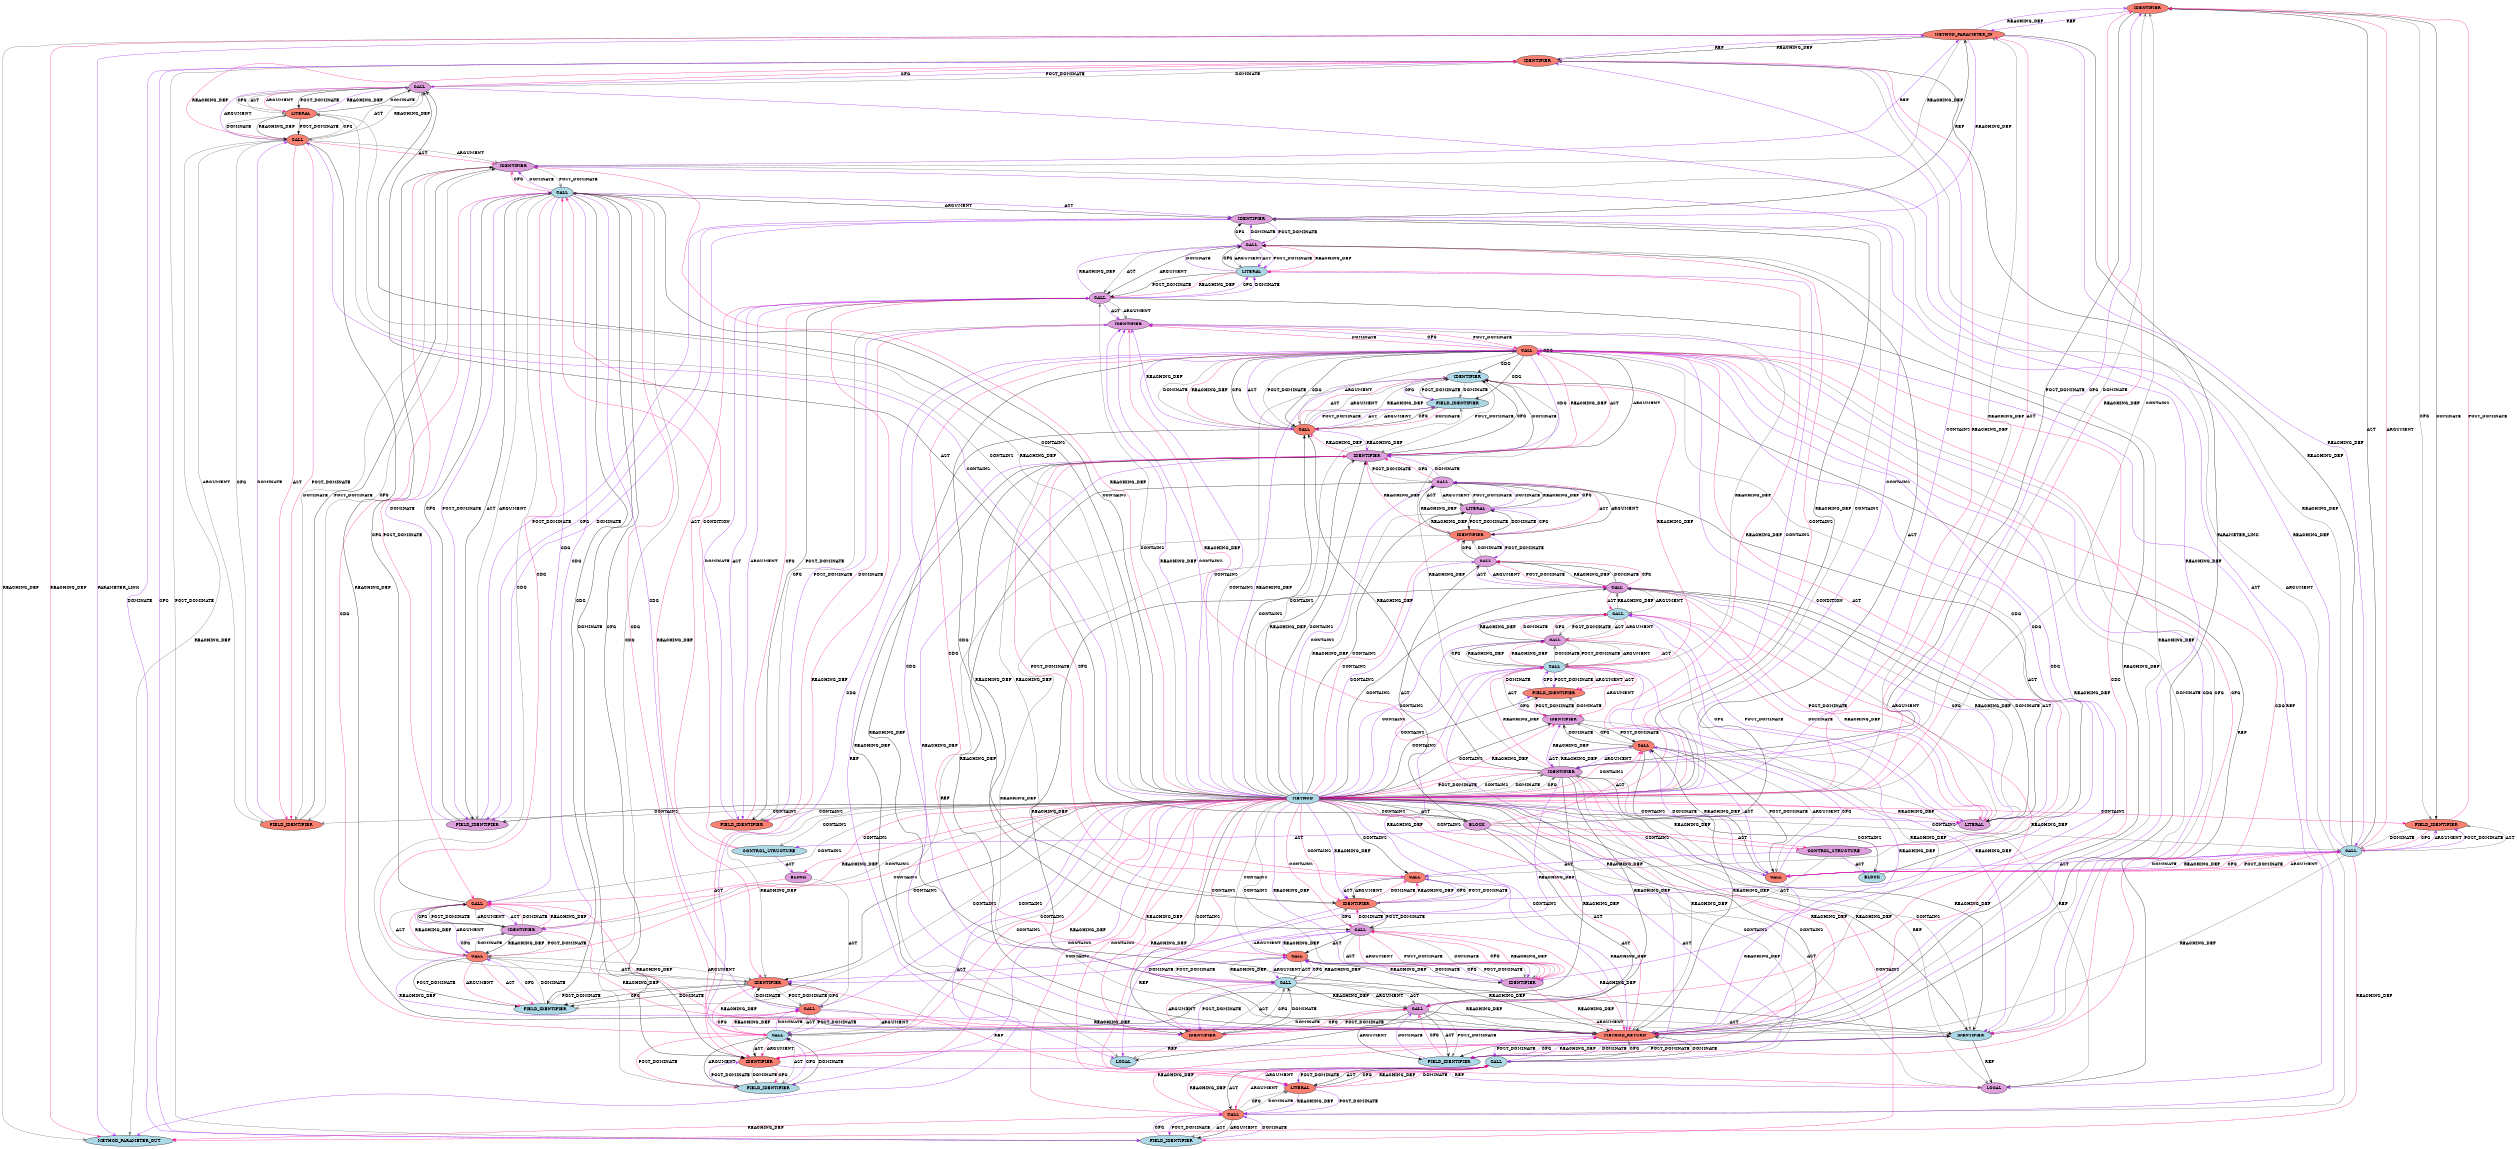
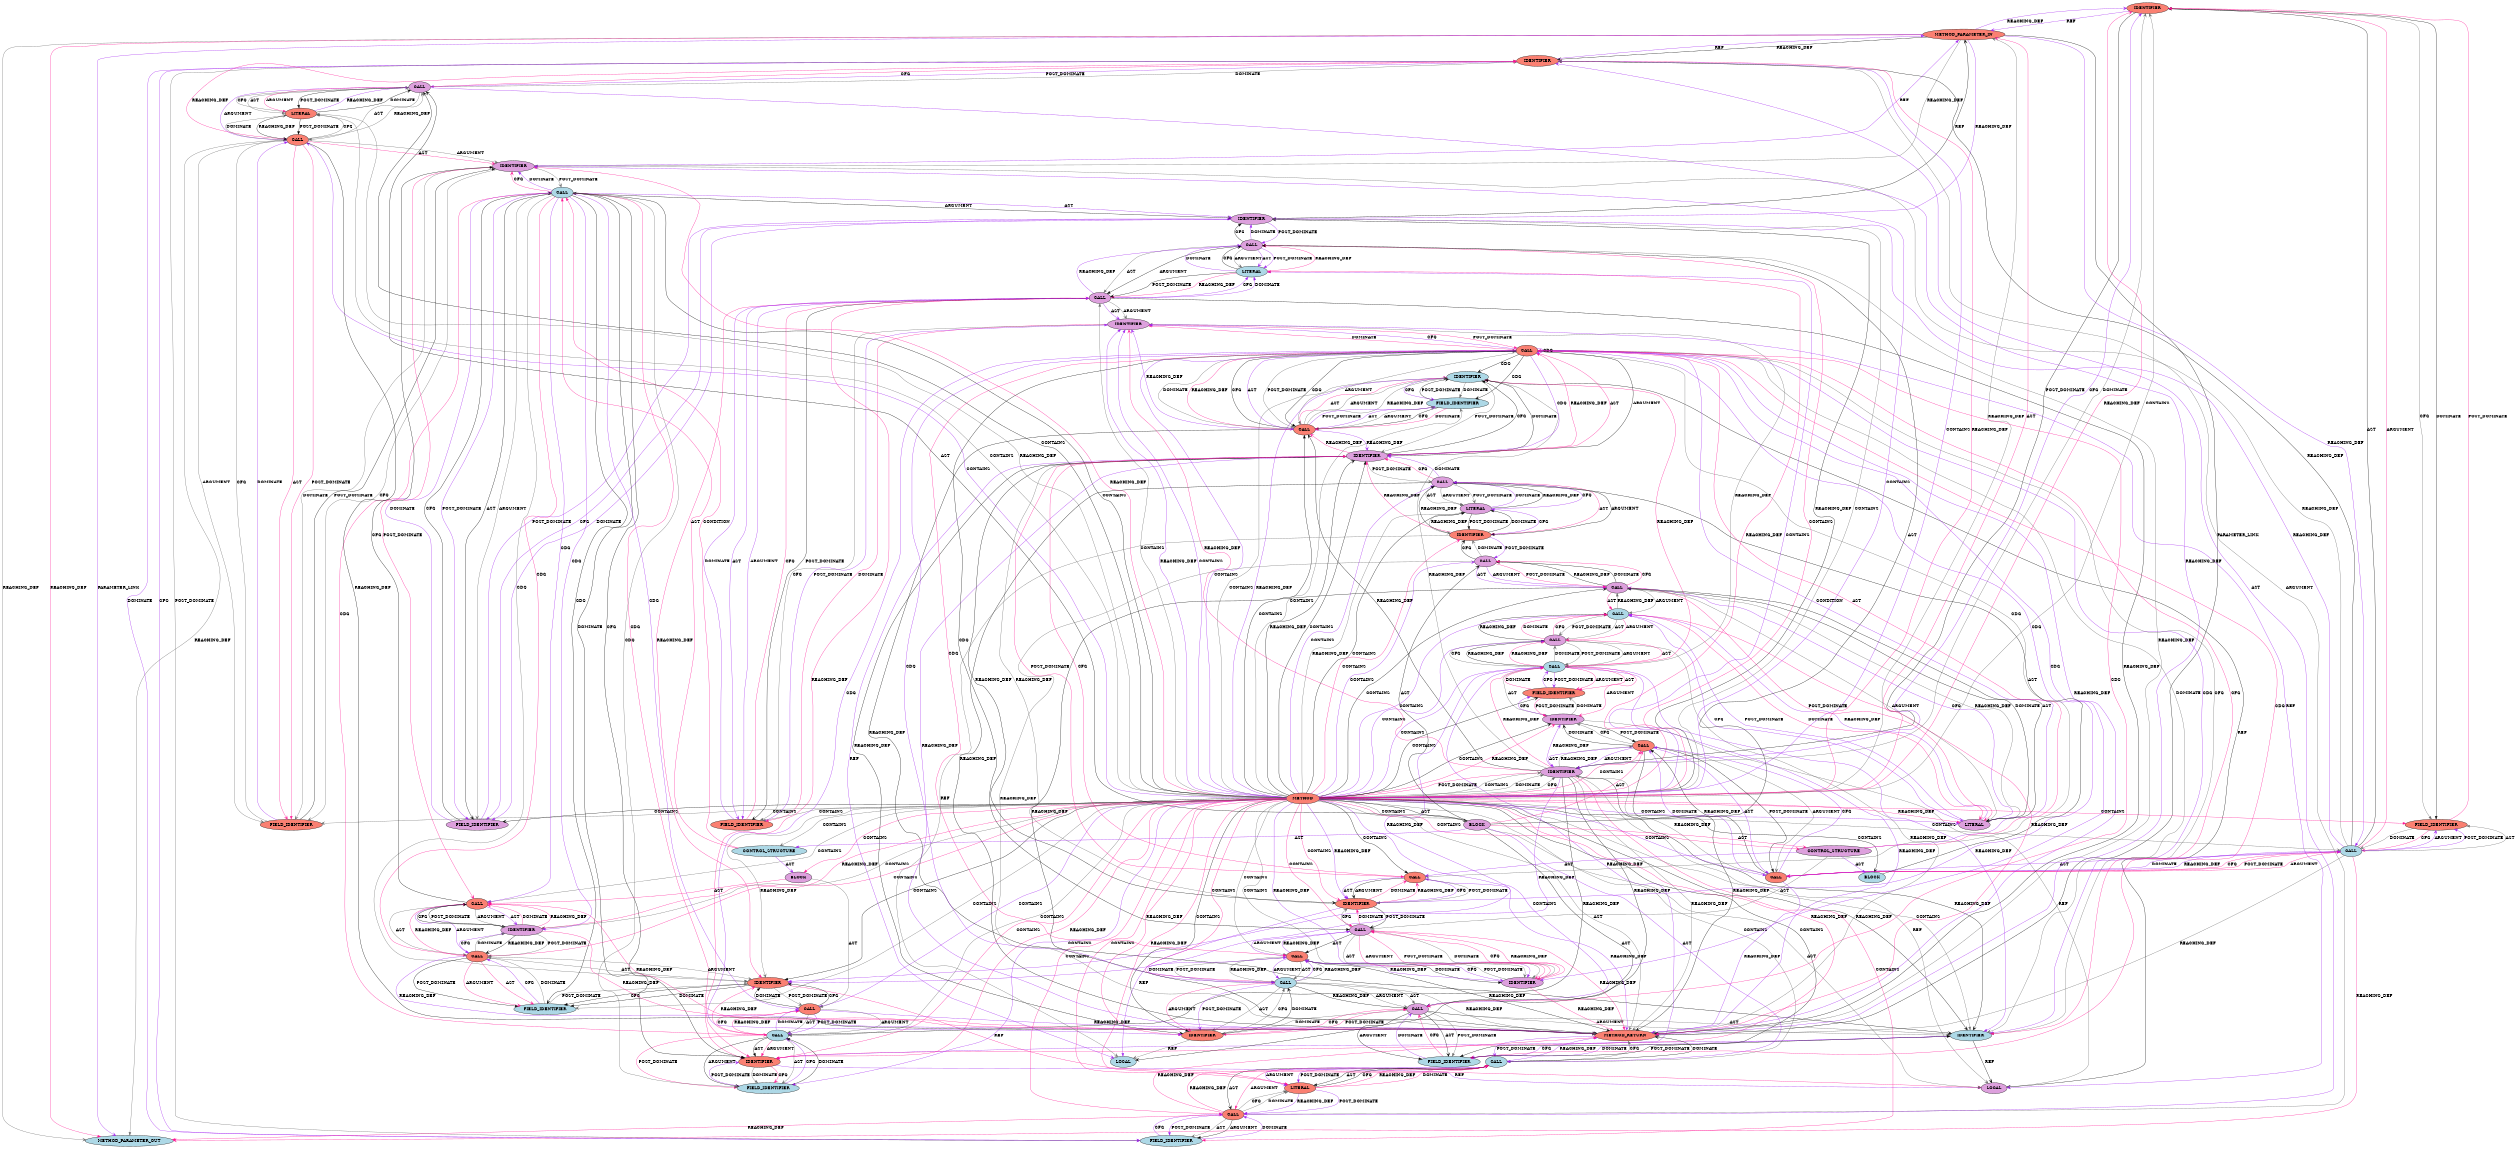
(1303, 798) -> (1303, 798)
(1518, 859) -> (1518, 859)
(846, 1090) -> none
